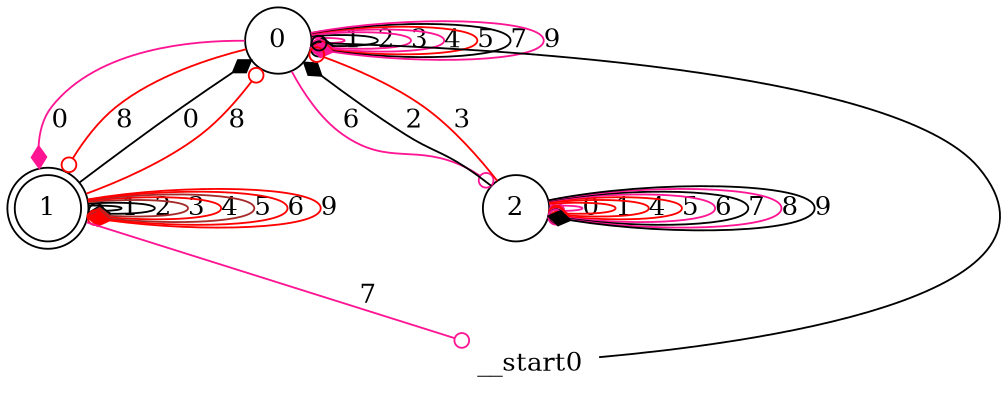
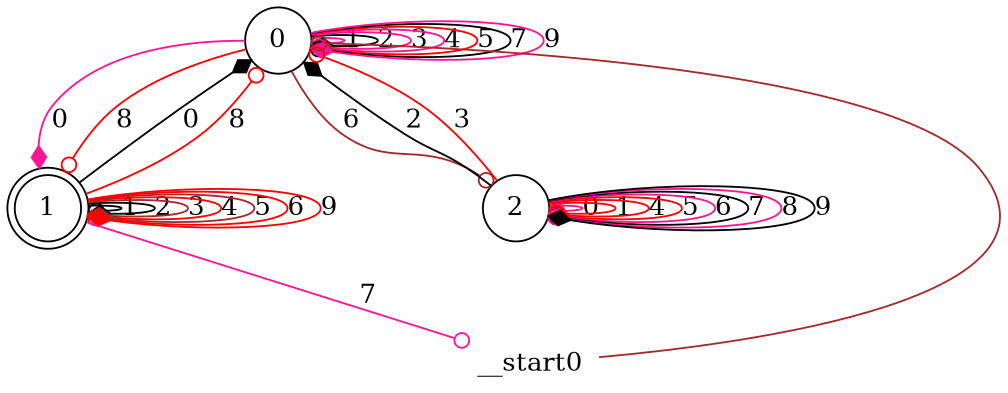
(904, 123) -> (904, 123)
(371, 149) -> (371, 149)
